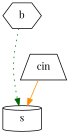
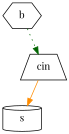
(14, 63) -> (31, 38)
